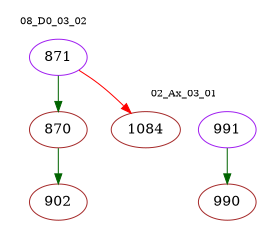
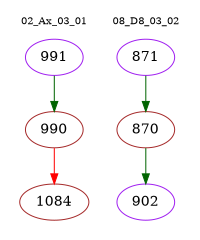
(54, 22) -> (146, 22)
(110, 93) -> (54, 161)
(58, 202) -> (146, 202)
